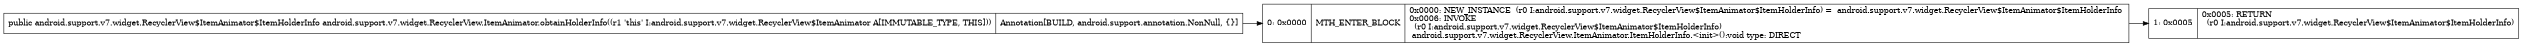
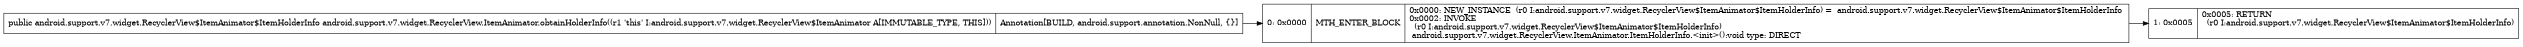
(1445, 19) -> (1445, 19)
